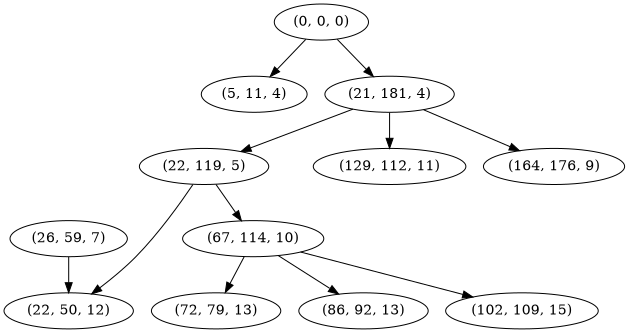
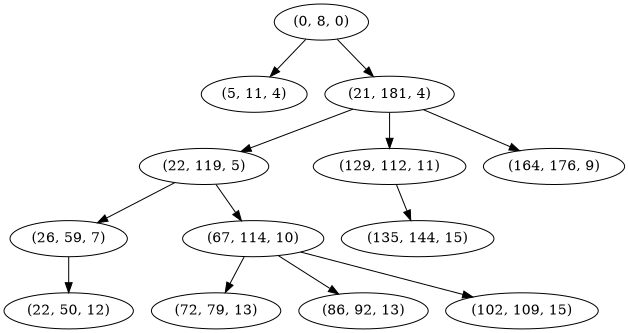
(321, 22) -> (321, 22)
none -> (418, 239)
(151, 240) -> (141, 200)
